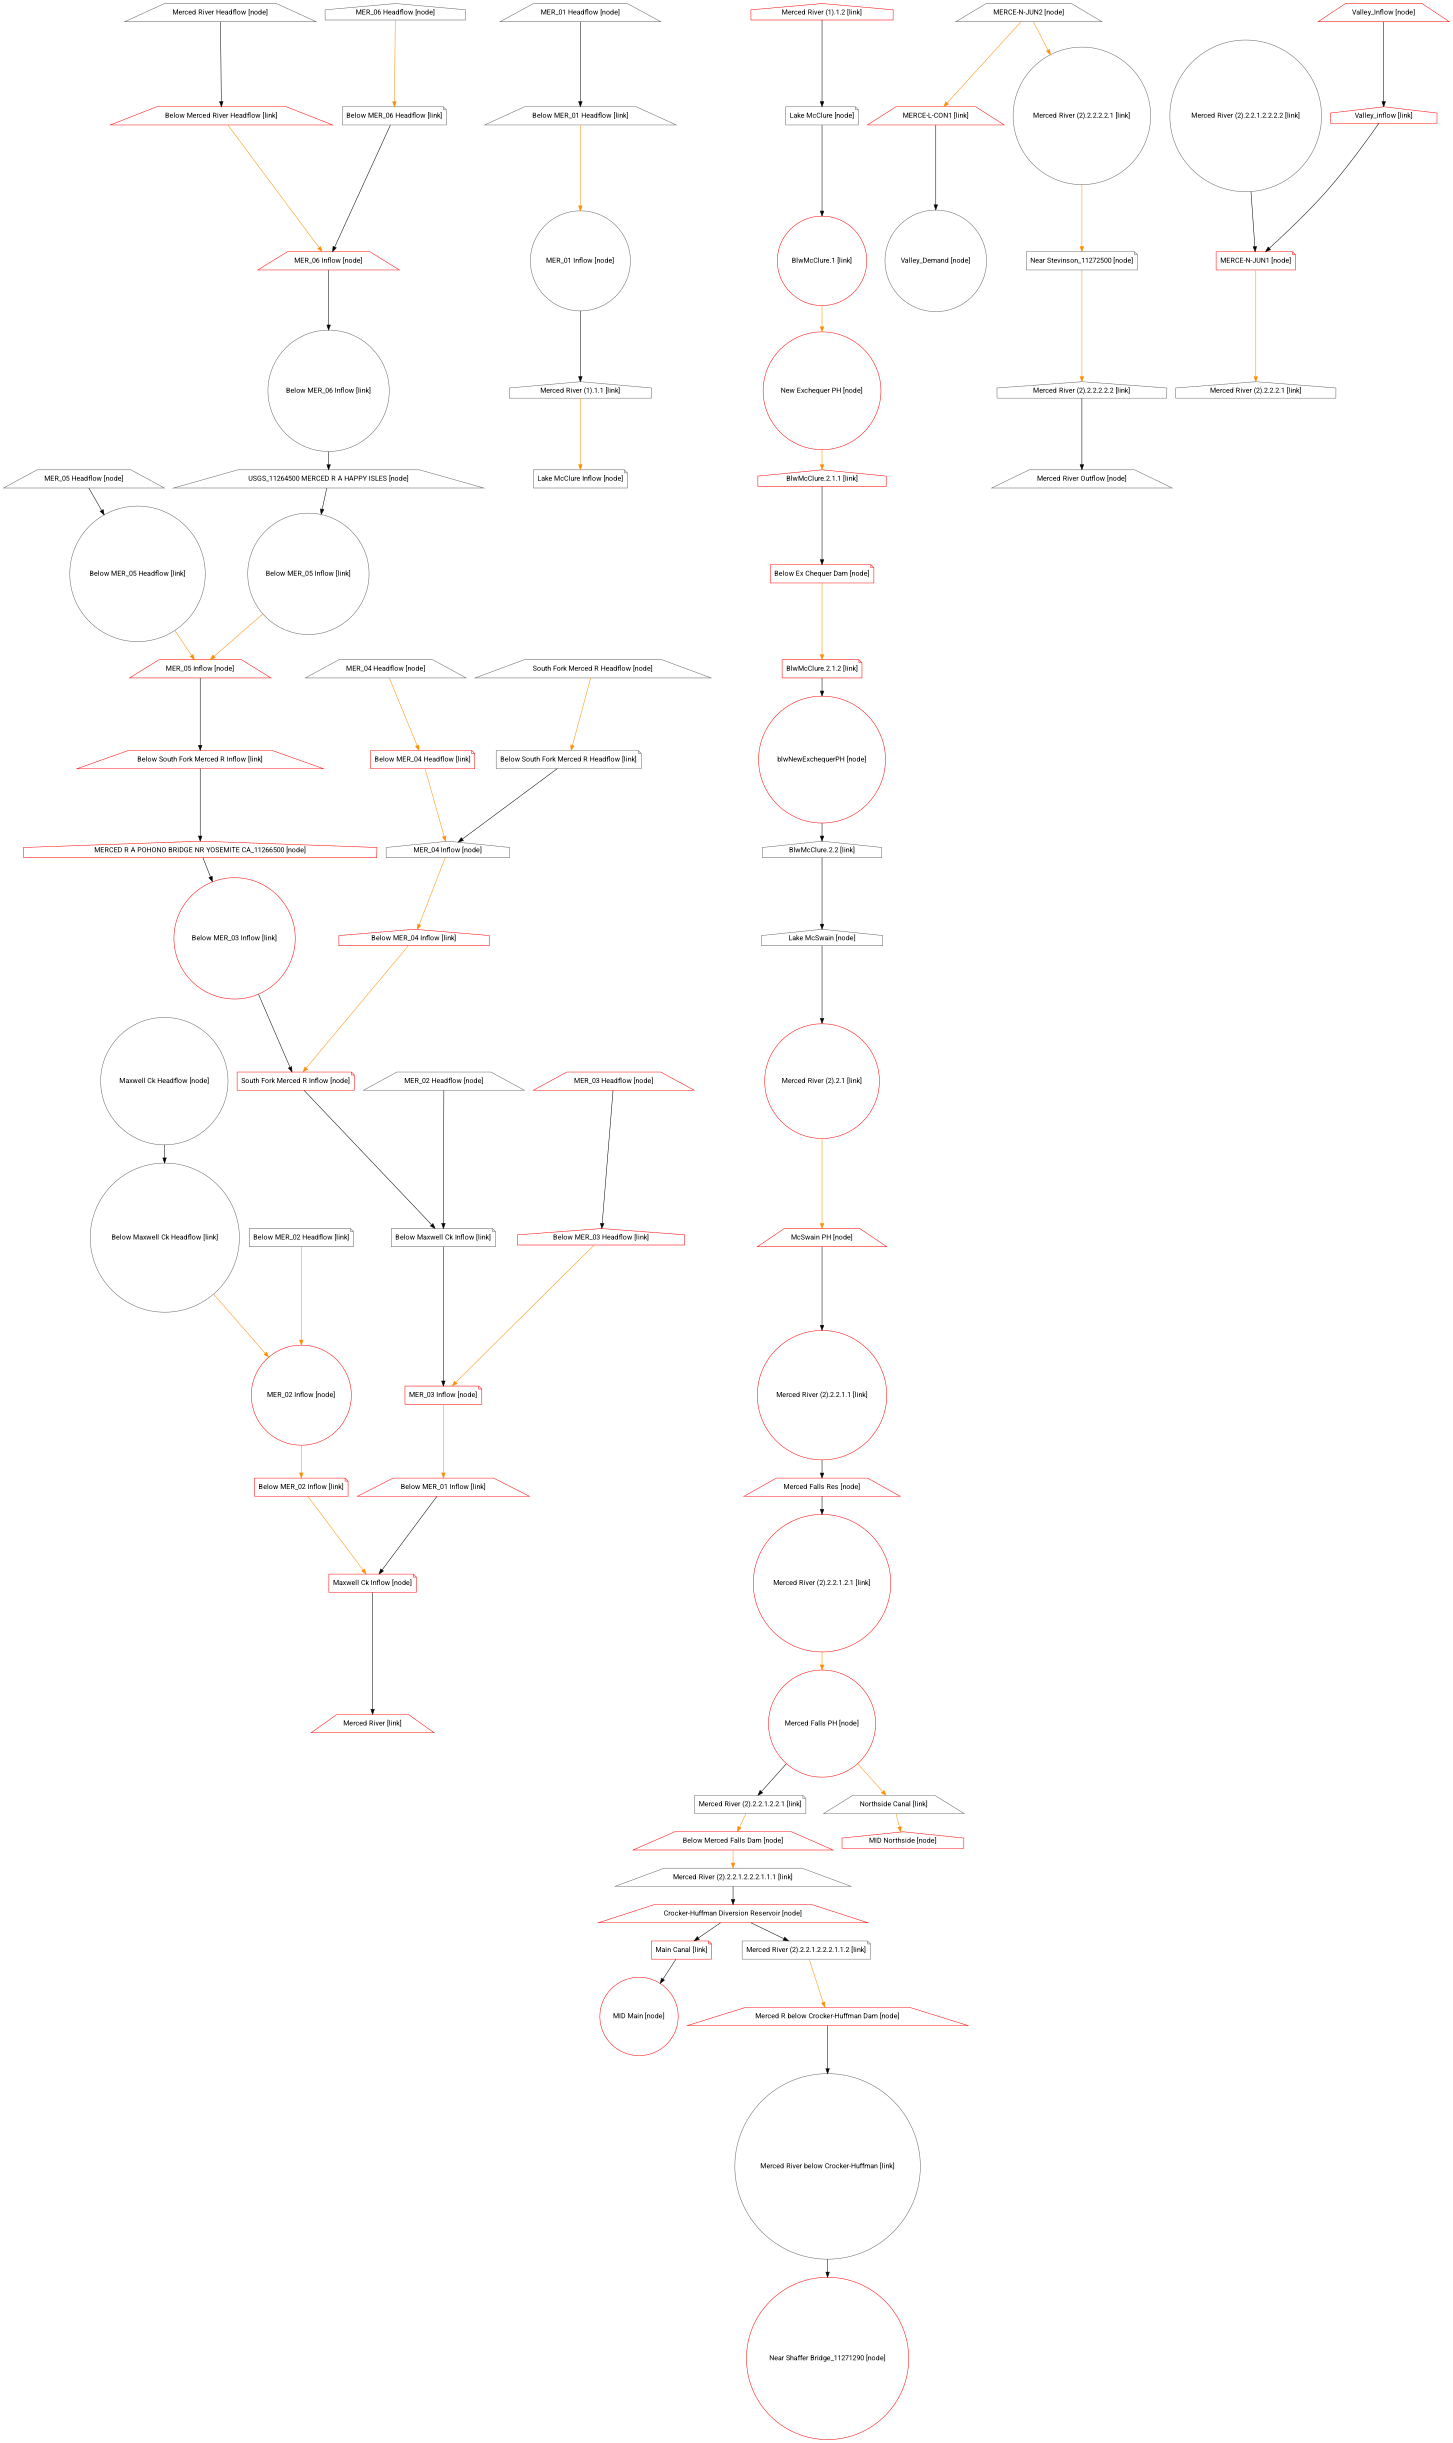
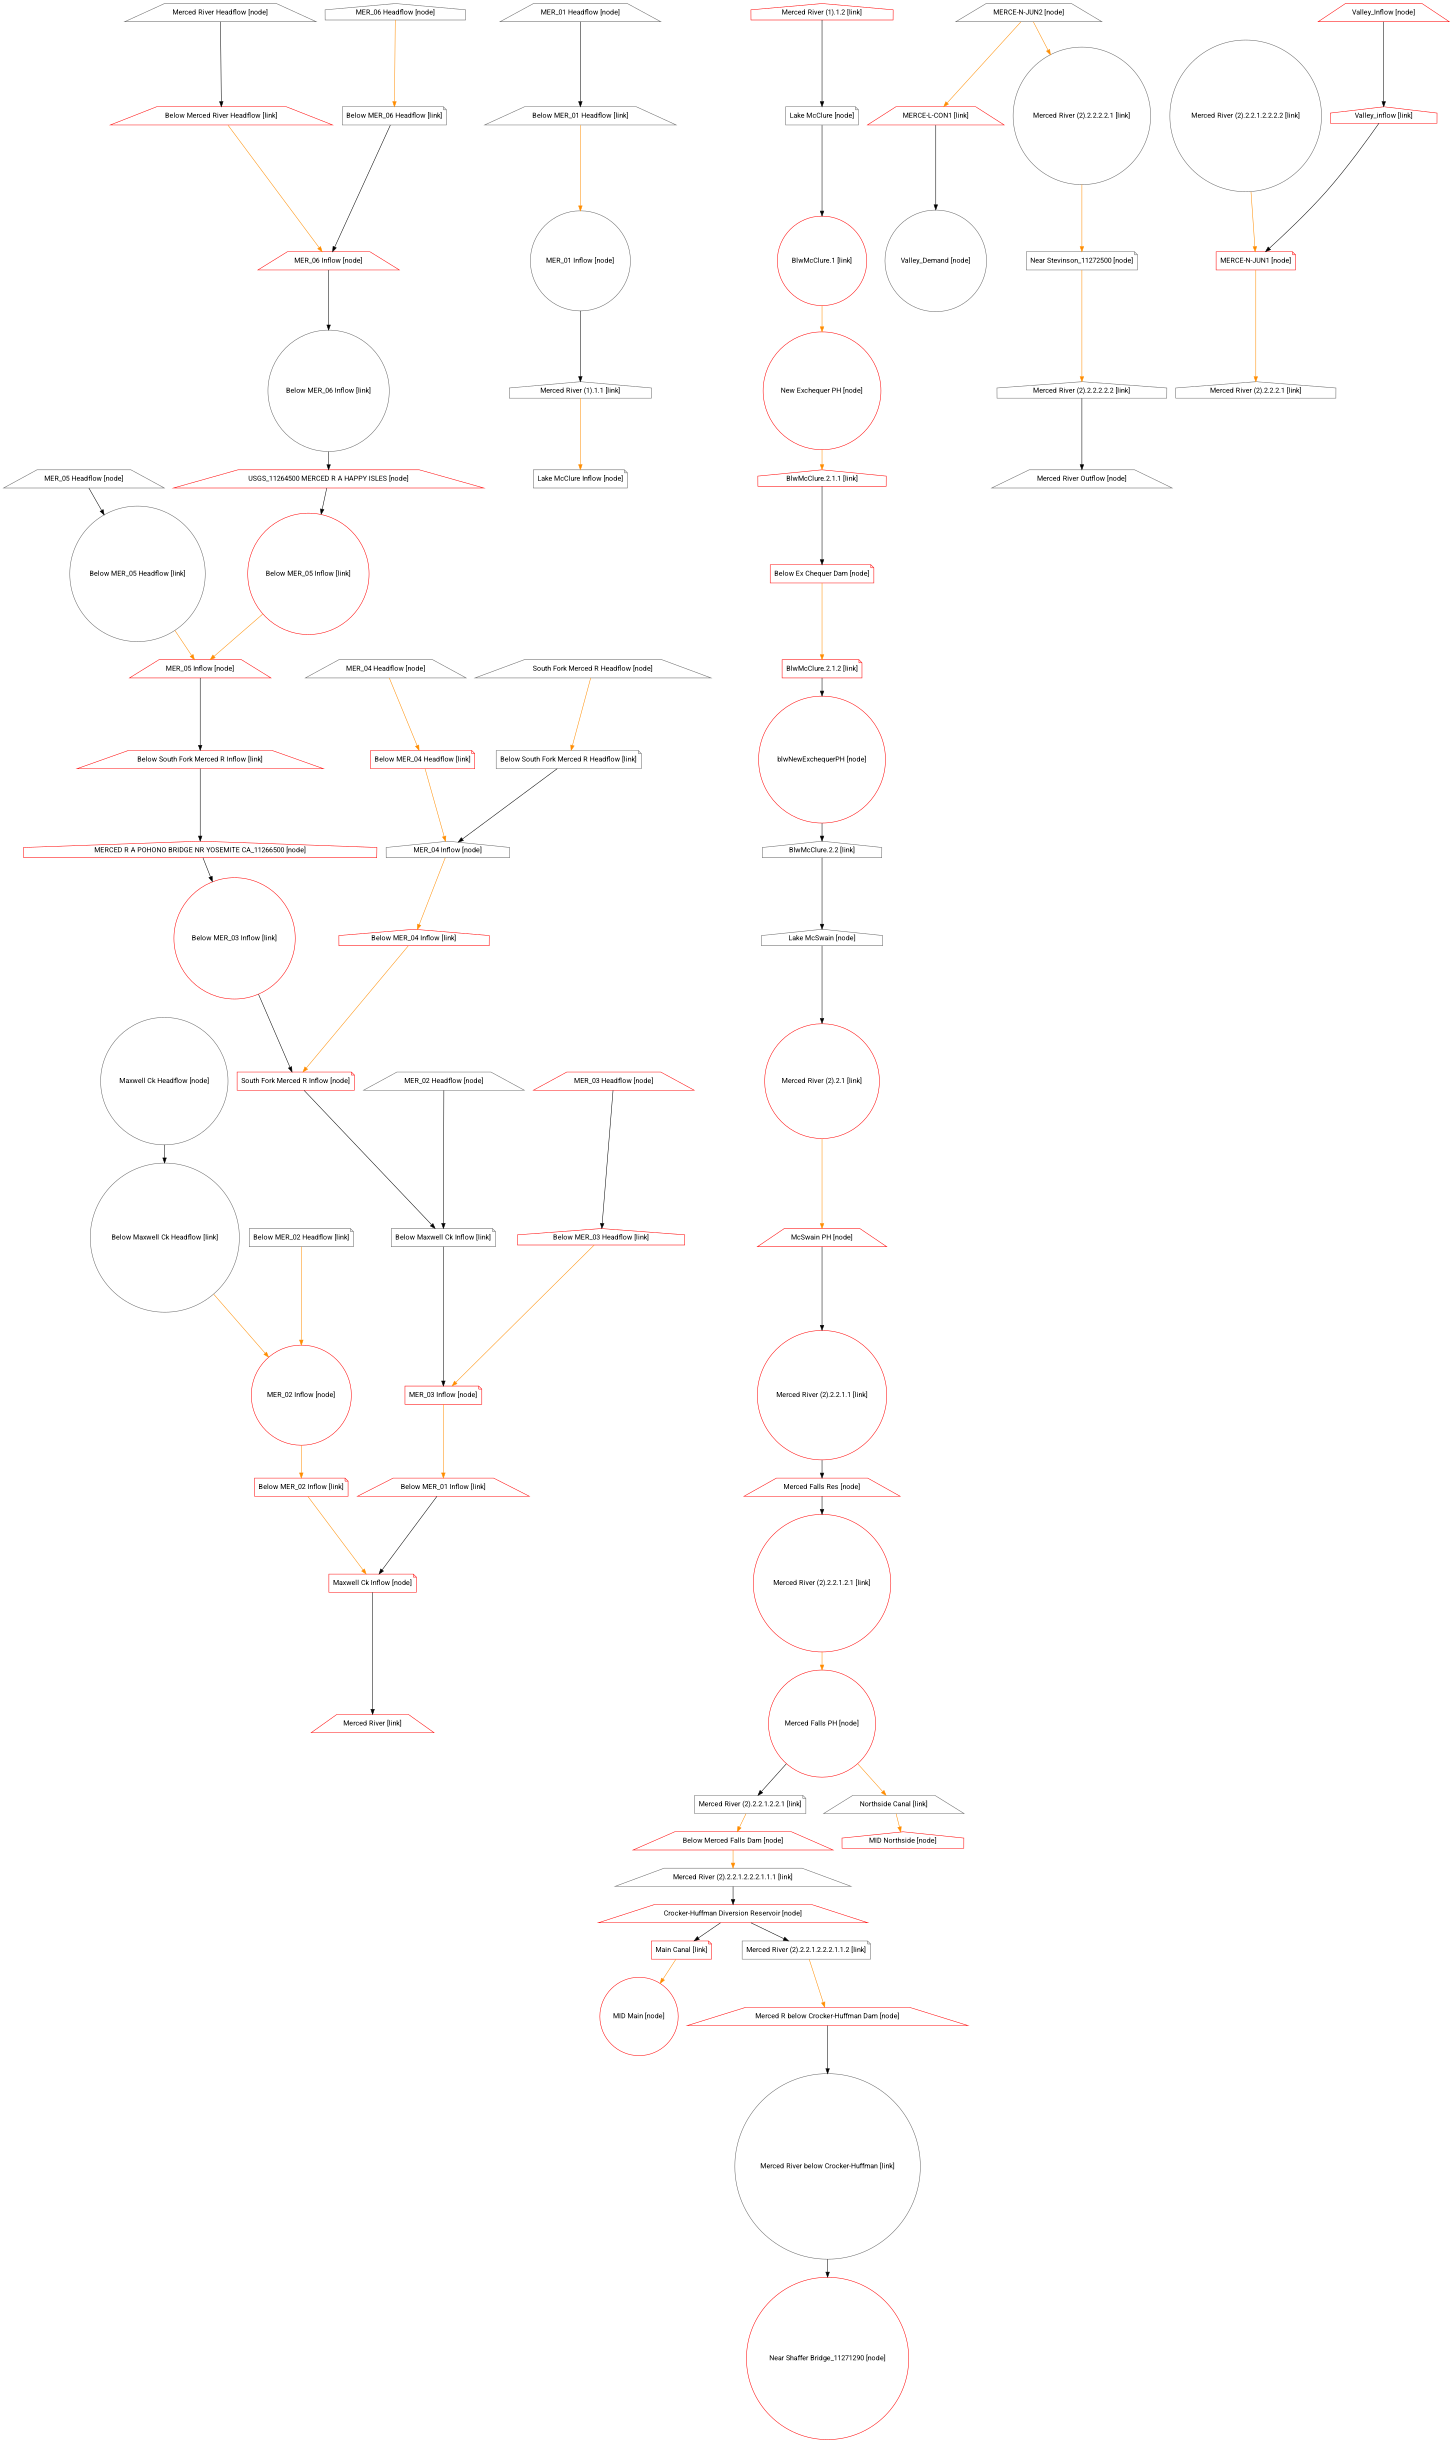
(1253, 219) -> (1253, 219)
(329, 479) -> (329, 479)
(308, 574) -> (308, 574)
(669, 1969) -> (669, 1969)
